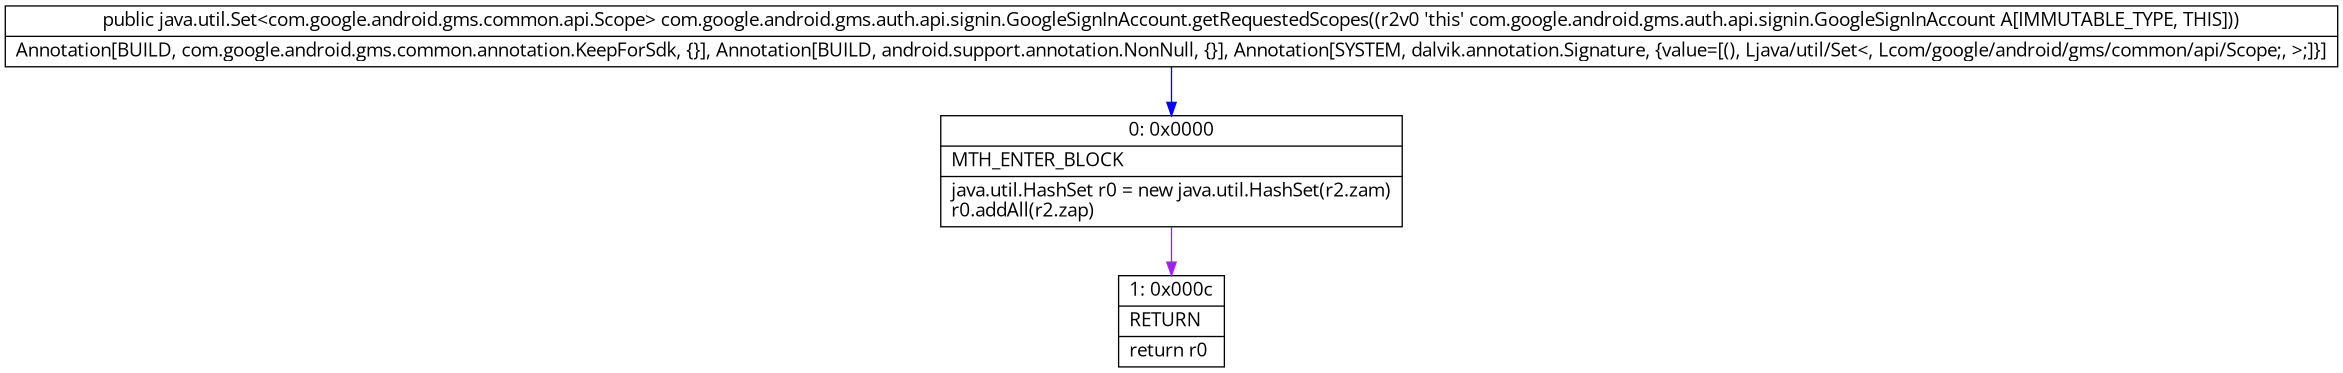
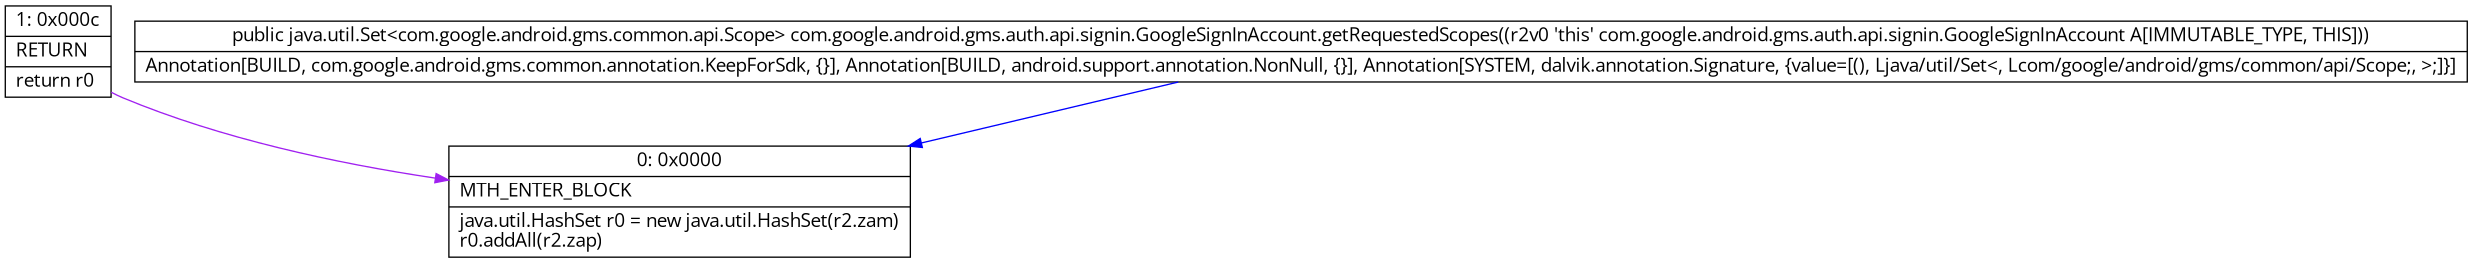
(1171, 245) -> (270, 146)
